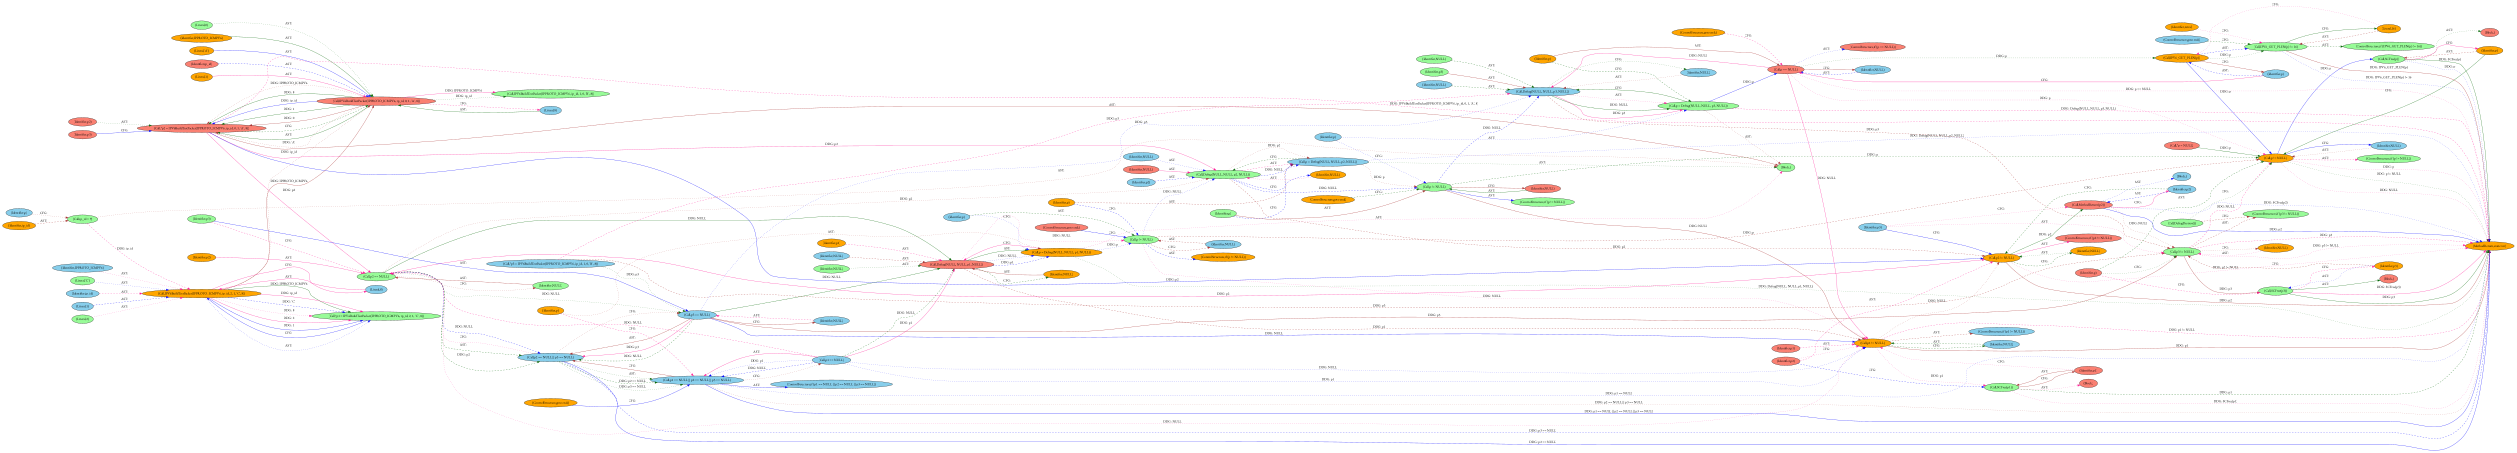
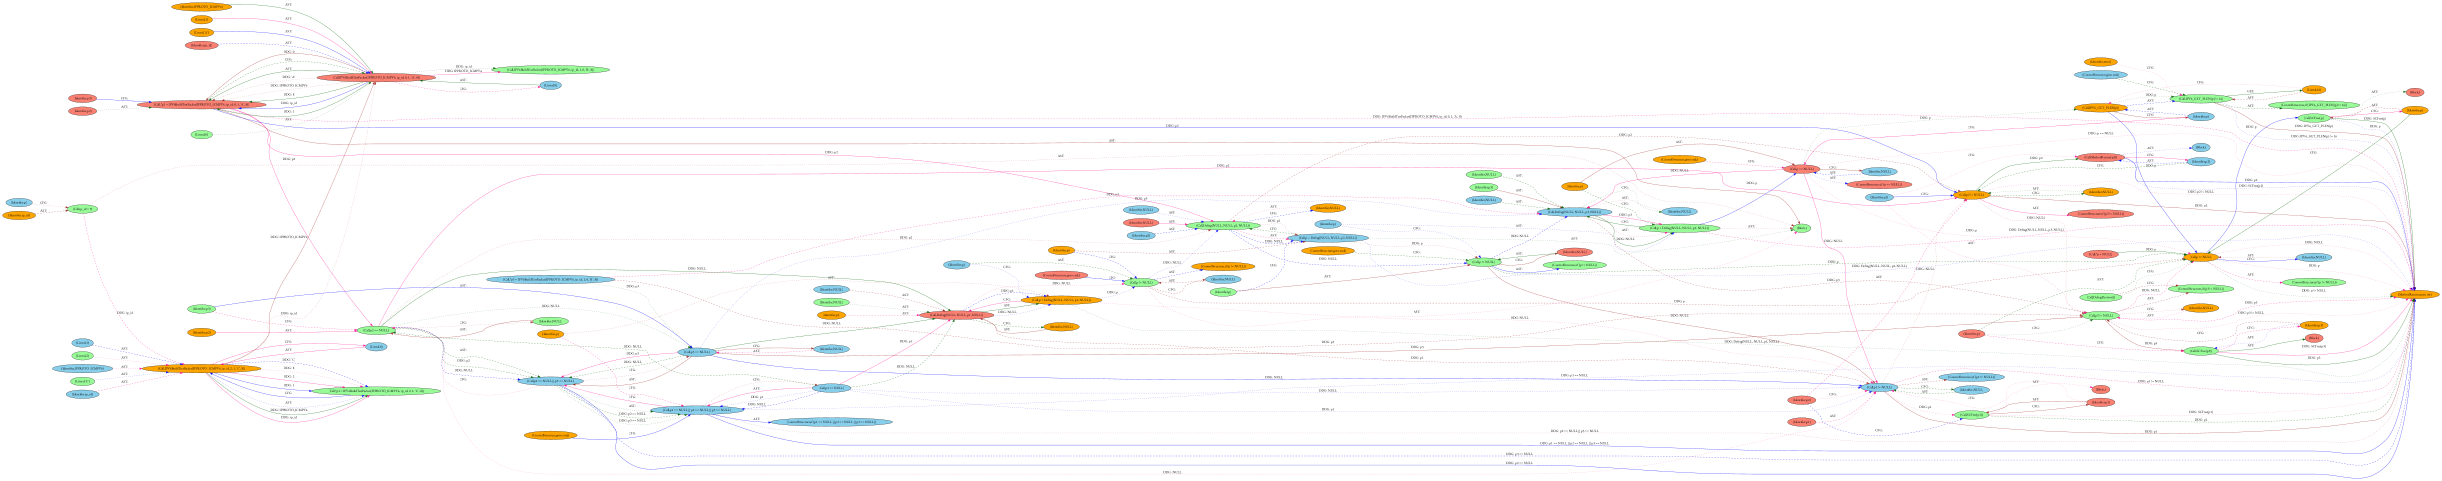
(2326, 29) -> (2251, 91)
(2136, 232) -> (2064, 226)
(608, 324) -> (610, 348)
(1873, 343) -> (1879, 387)
(625, 369) -> (617, 398)
